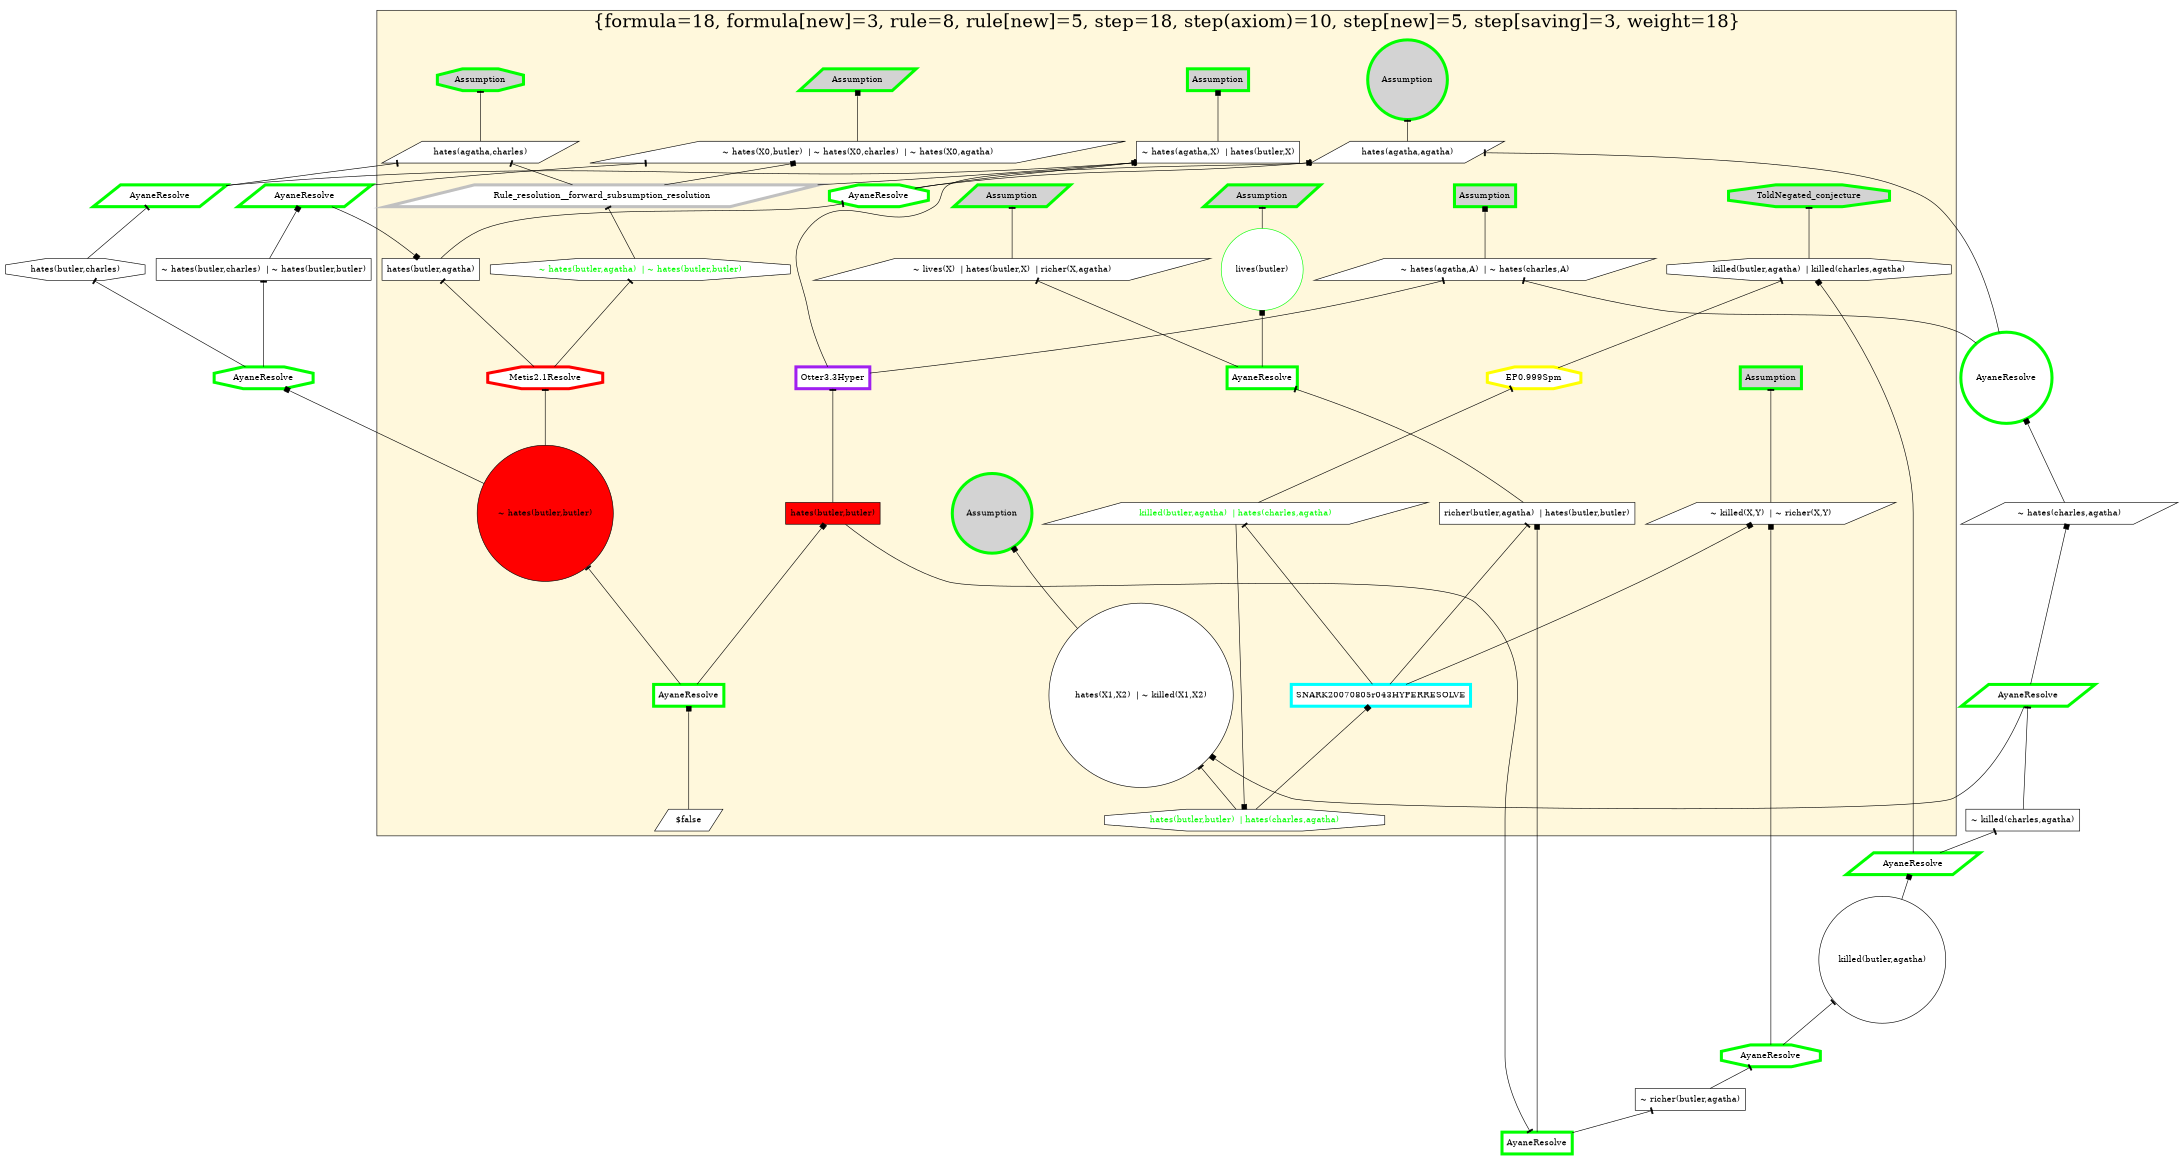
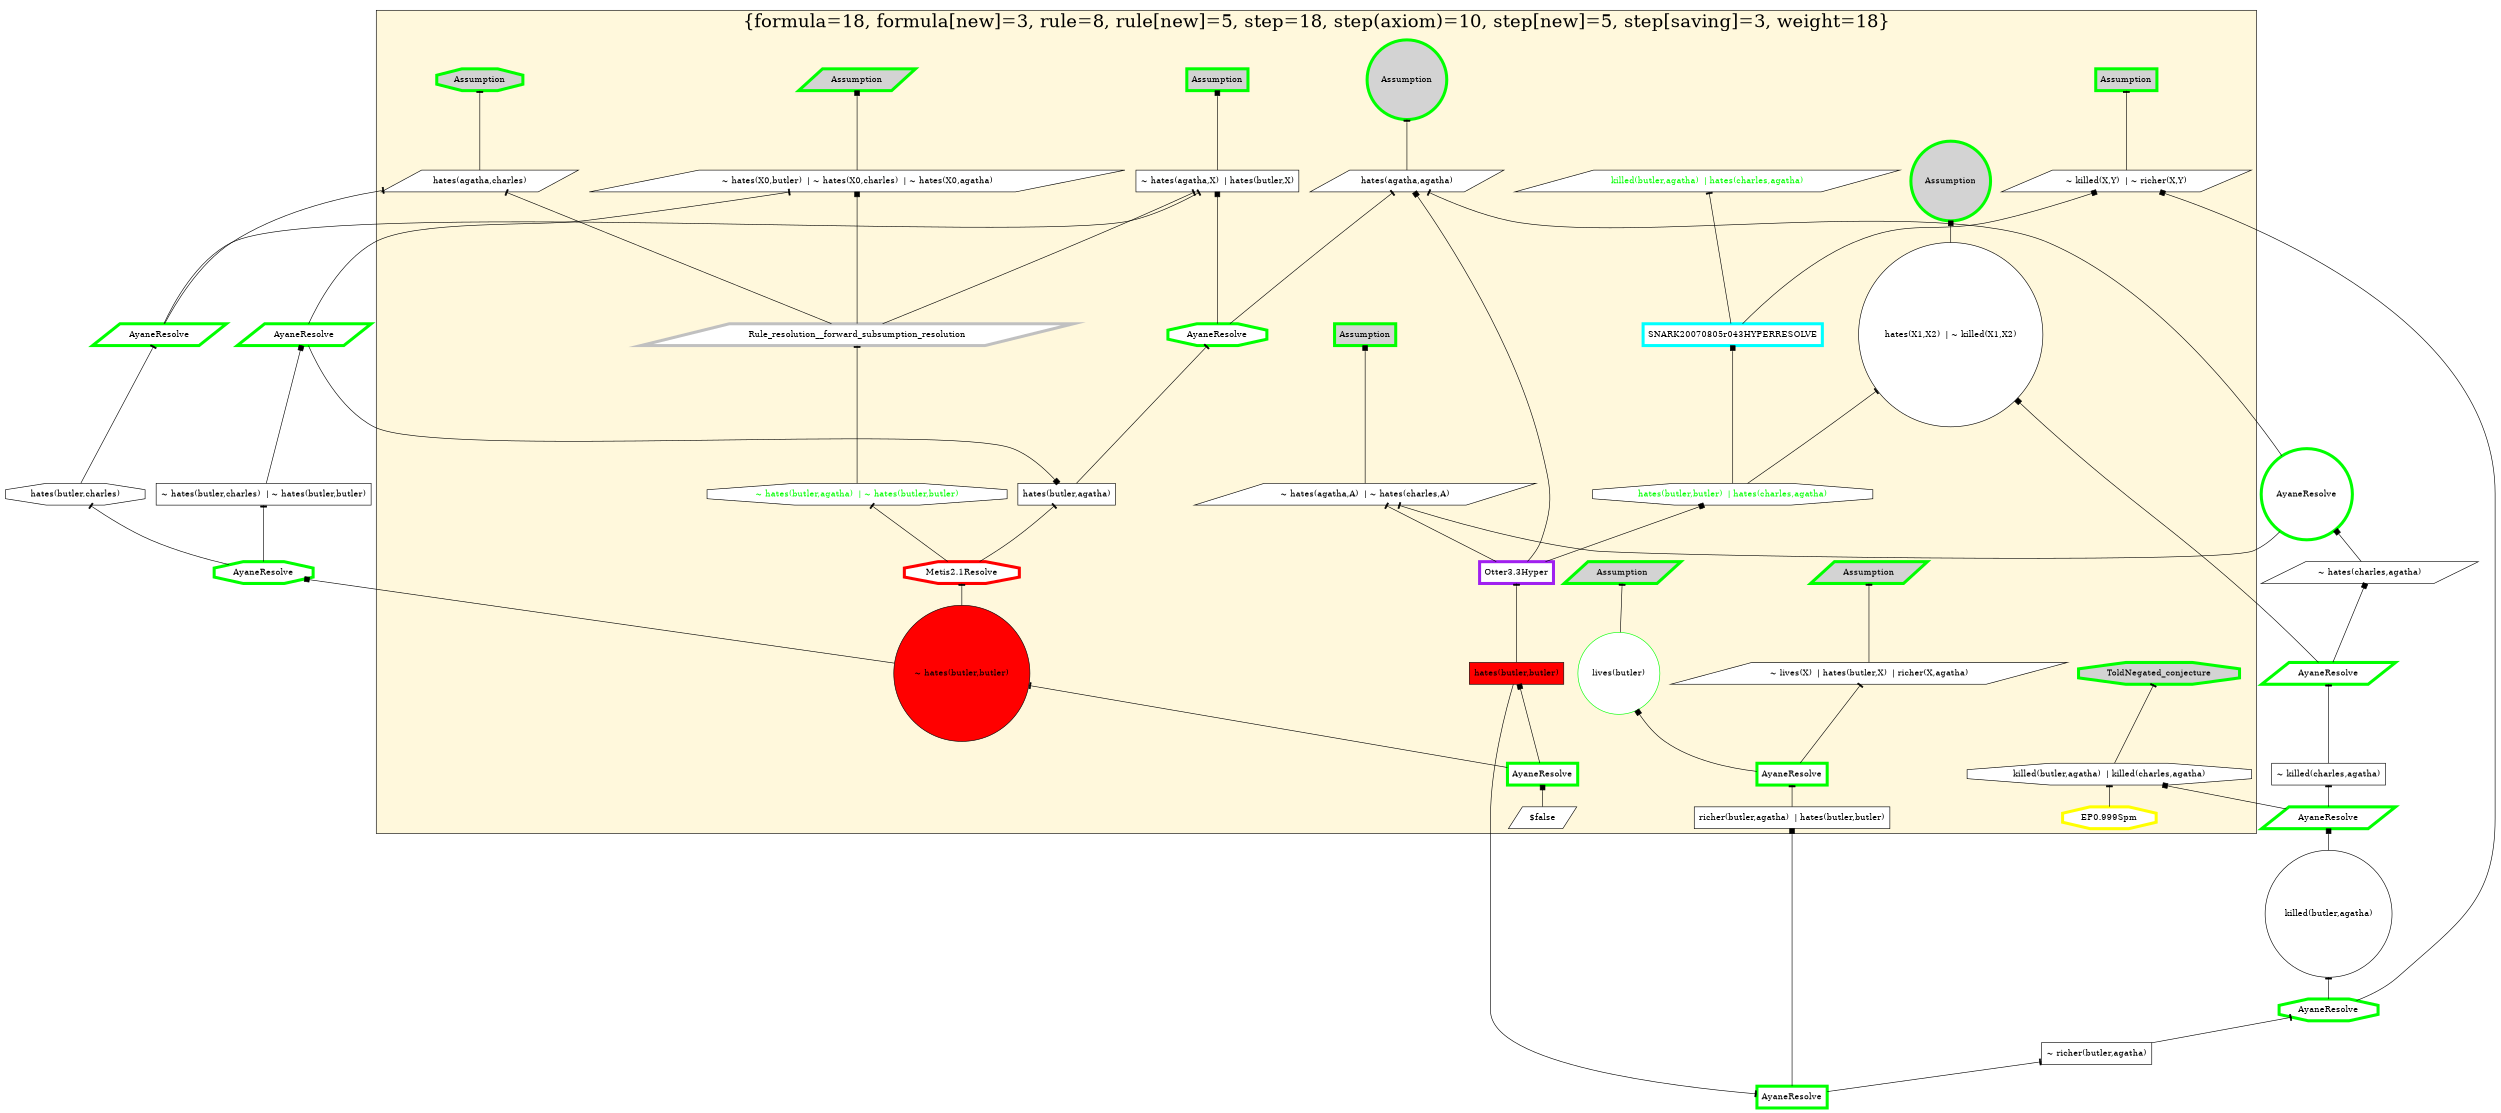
(1384, 446) -> none
(1458, 605) -> none
(1240, 664) -> (1622, 534)
